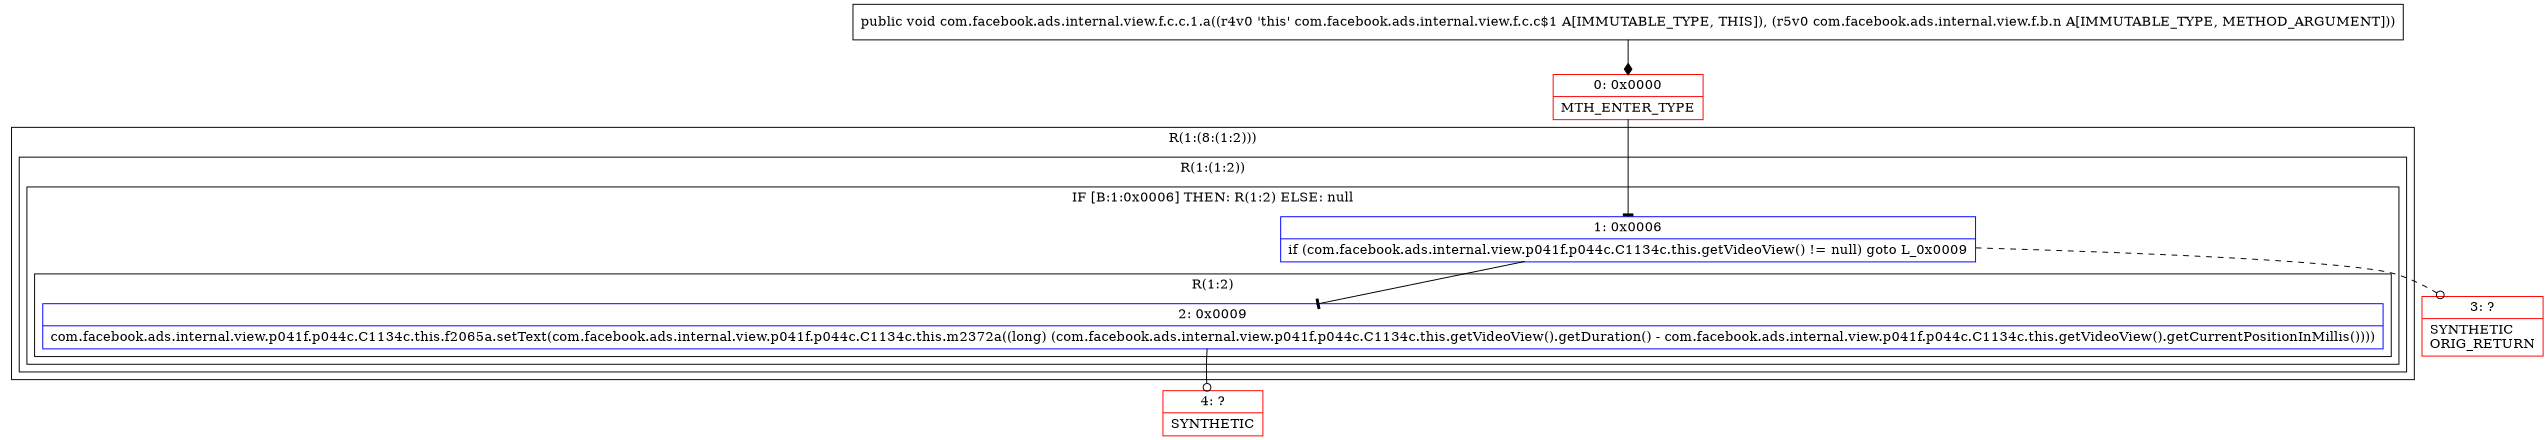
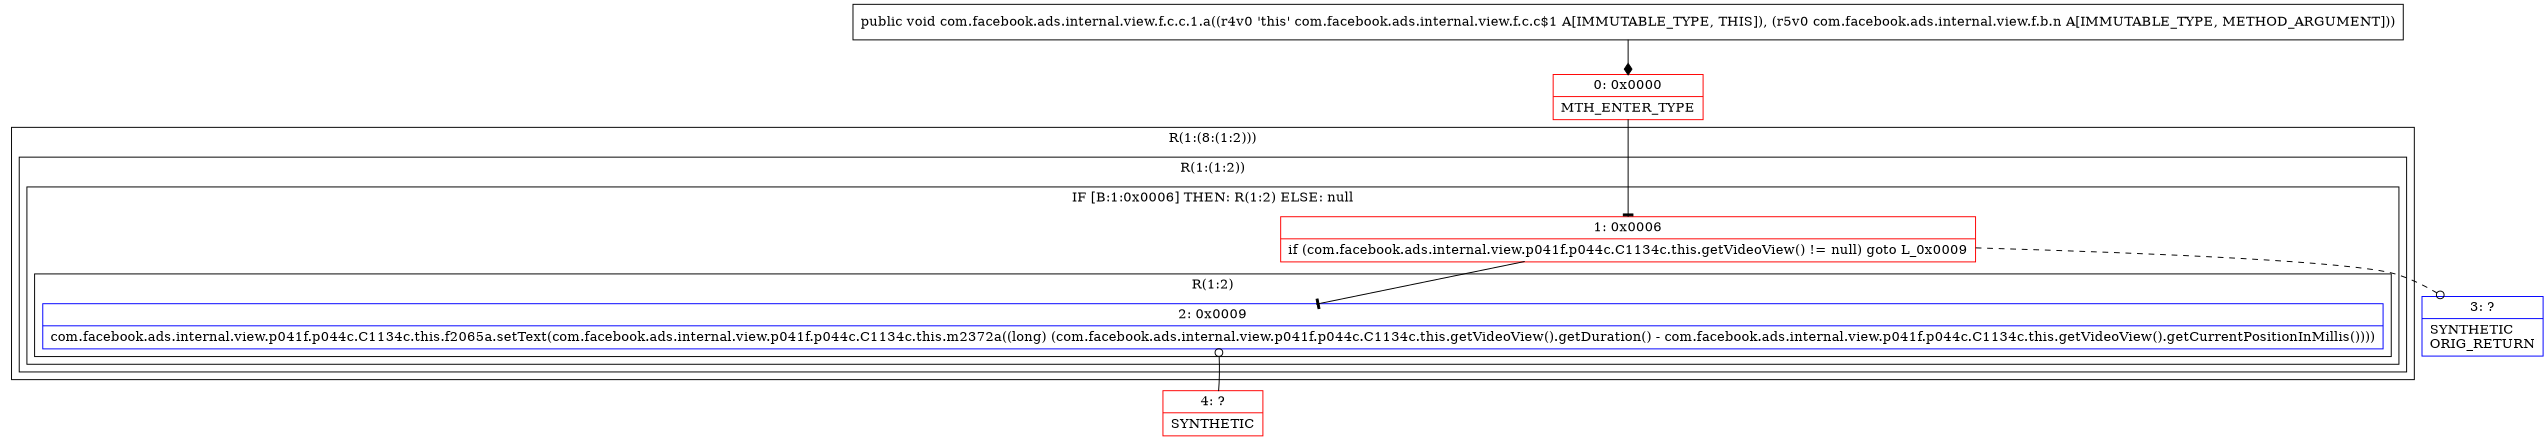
(1628, 239) -> (1628, 239)
(2483, 326) -> (2483, 326)
(1206, 366) -> (1219, 374)
